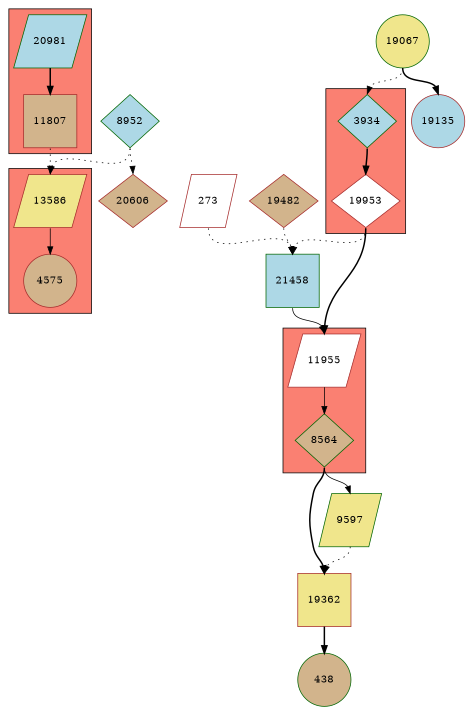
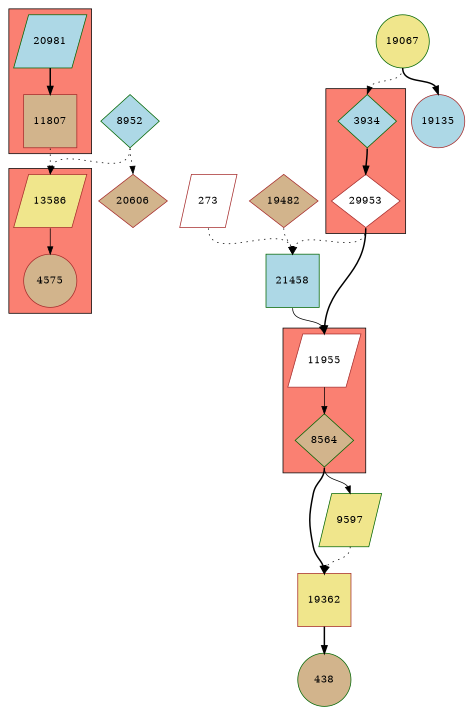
(366, 201) -> (366, 201)
